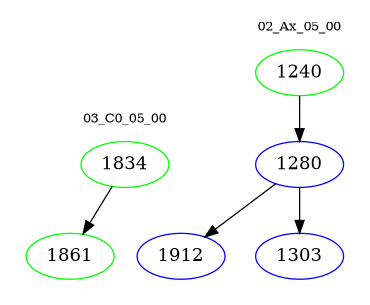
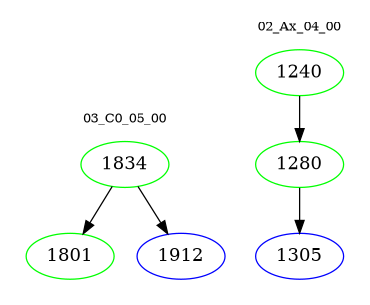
(300, 27) -> (300, 27)
(300, 164) -> (300, 164)
(253, 201) -> (149, 205)
(70, 256) -> (70, 256)
(300, 256) -> (300, 256)
